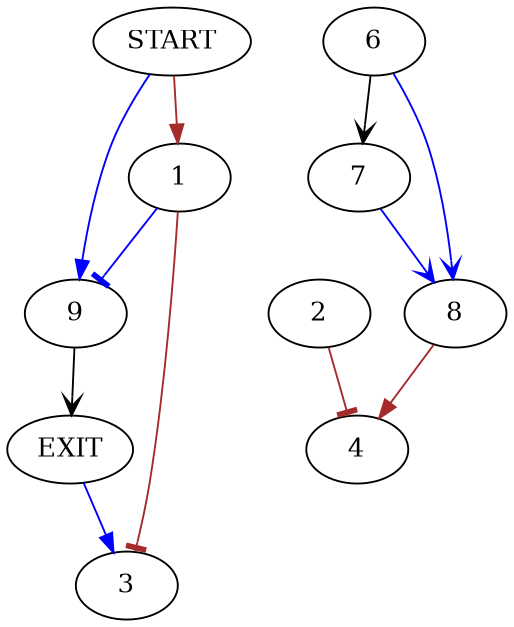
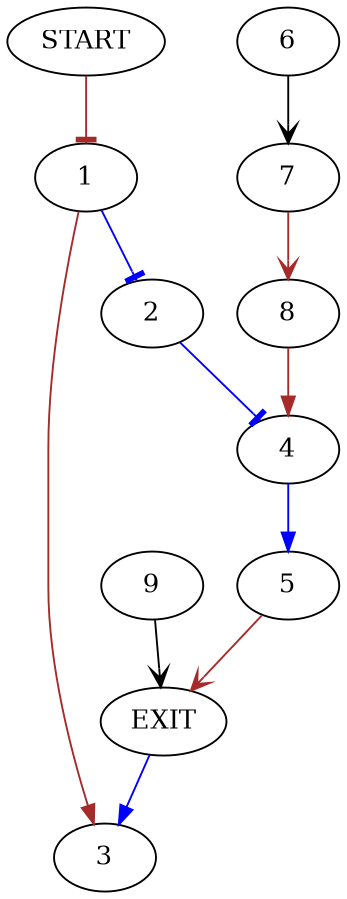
(175, 100) -> (86, 105)
(105, 163) -> none
(433, 164) -> none
(402, 238) -> (288, 236)
(131, 242) -> (117, 241)
(164, 377) -> (48, 510)
(337, 377) -> (217, 378)
none -> (288, 586)
